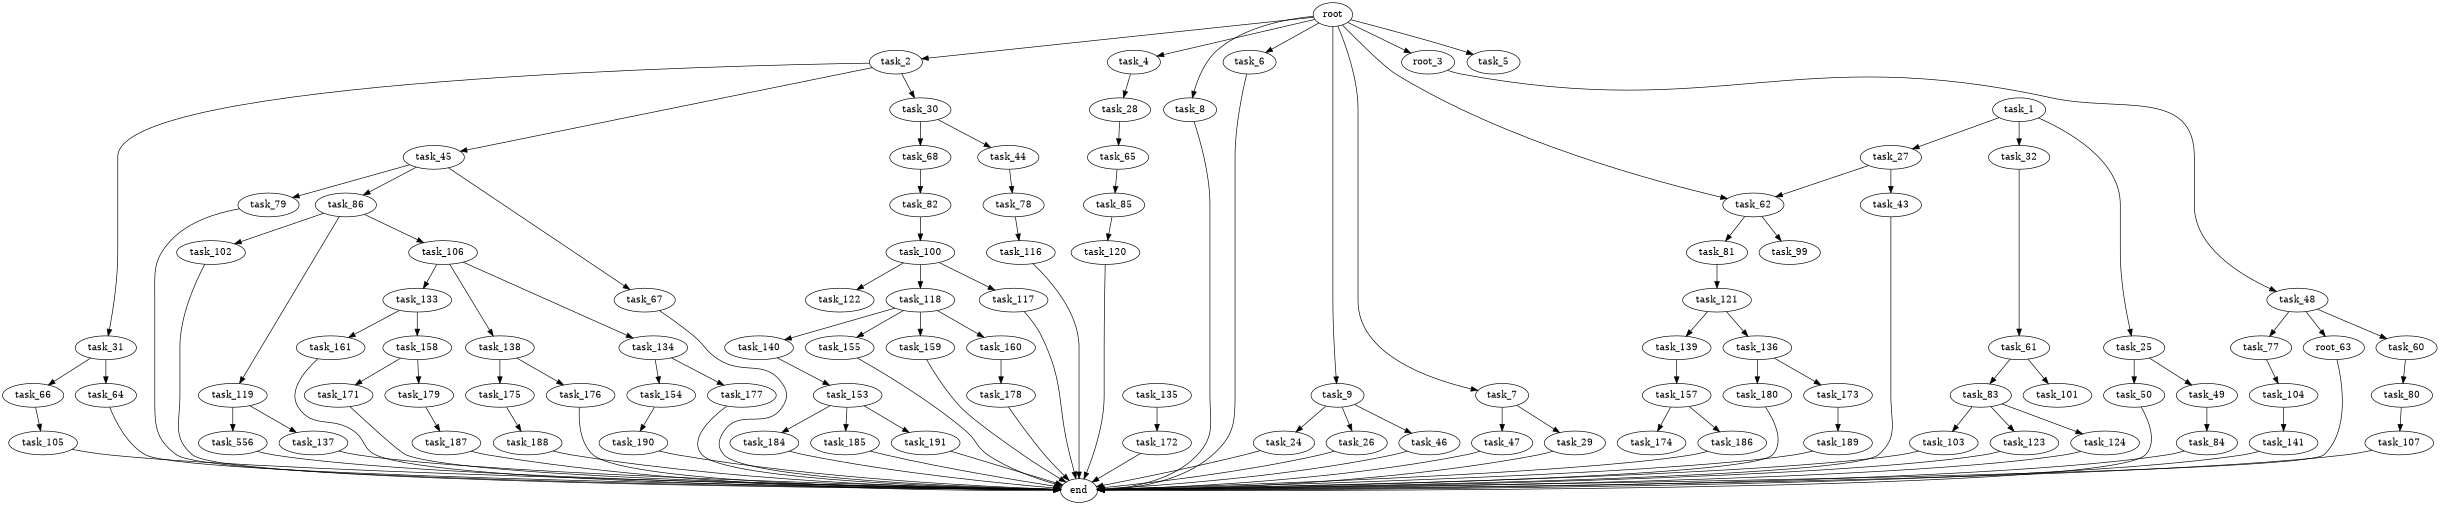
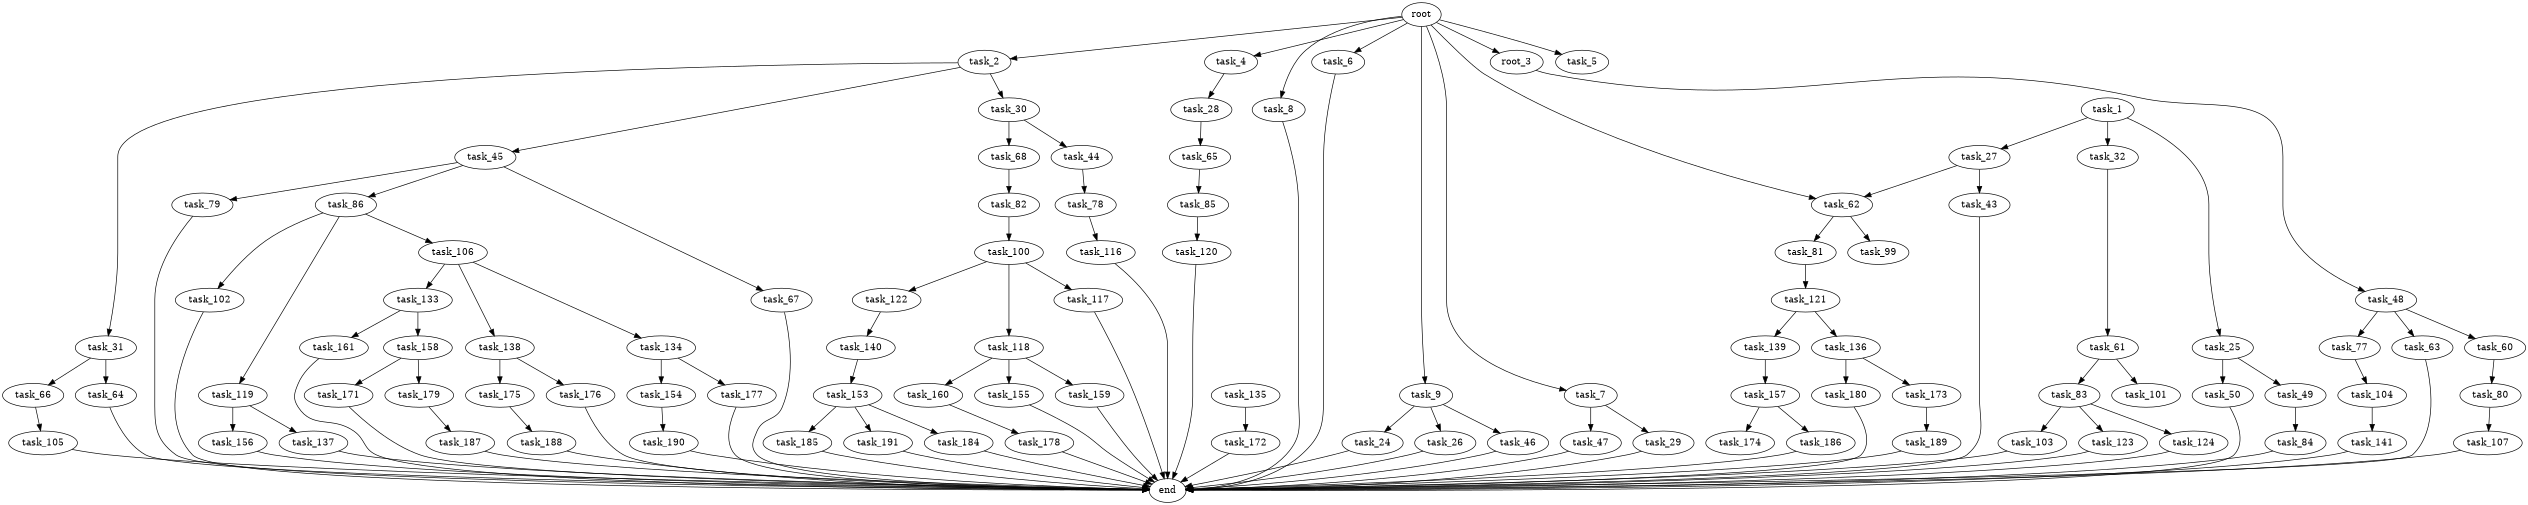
(843, 323) -> (875, 321)
(2334, 348) -> (2422, 348)
(233, 443) -> (233, 443)
